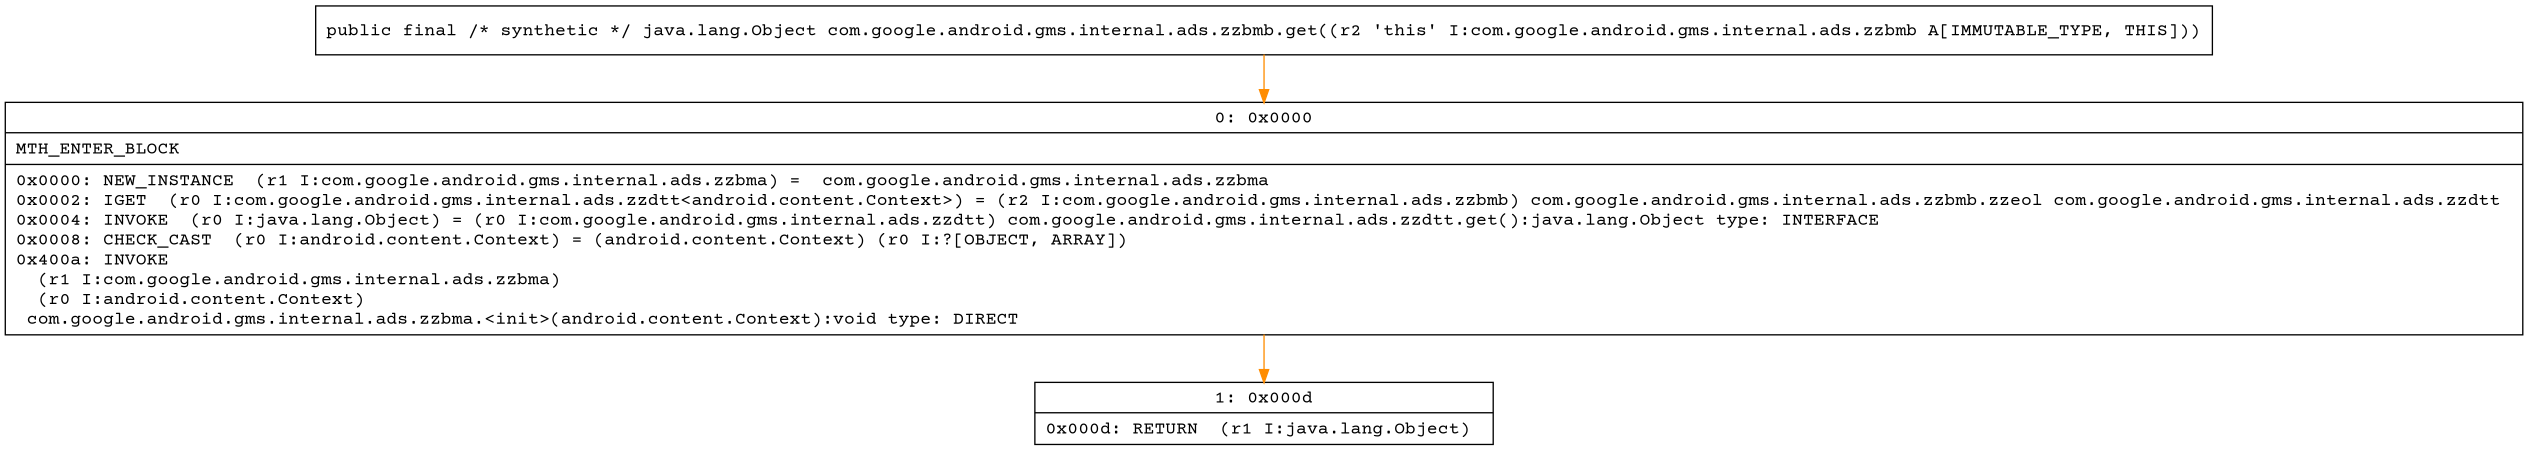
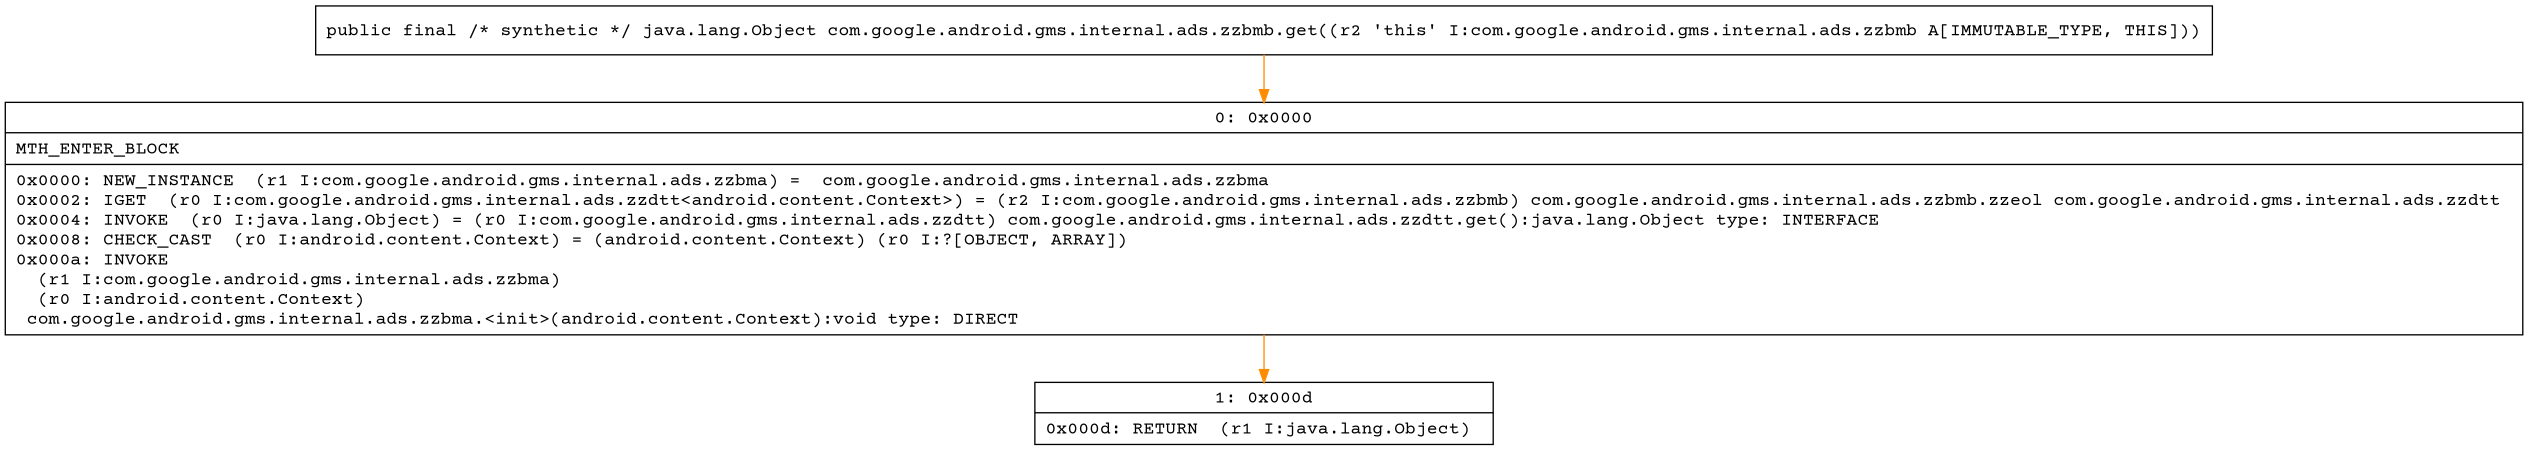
(104, 259) -> (104, 259)
